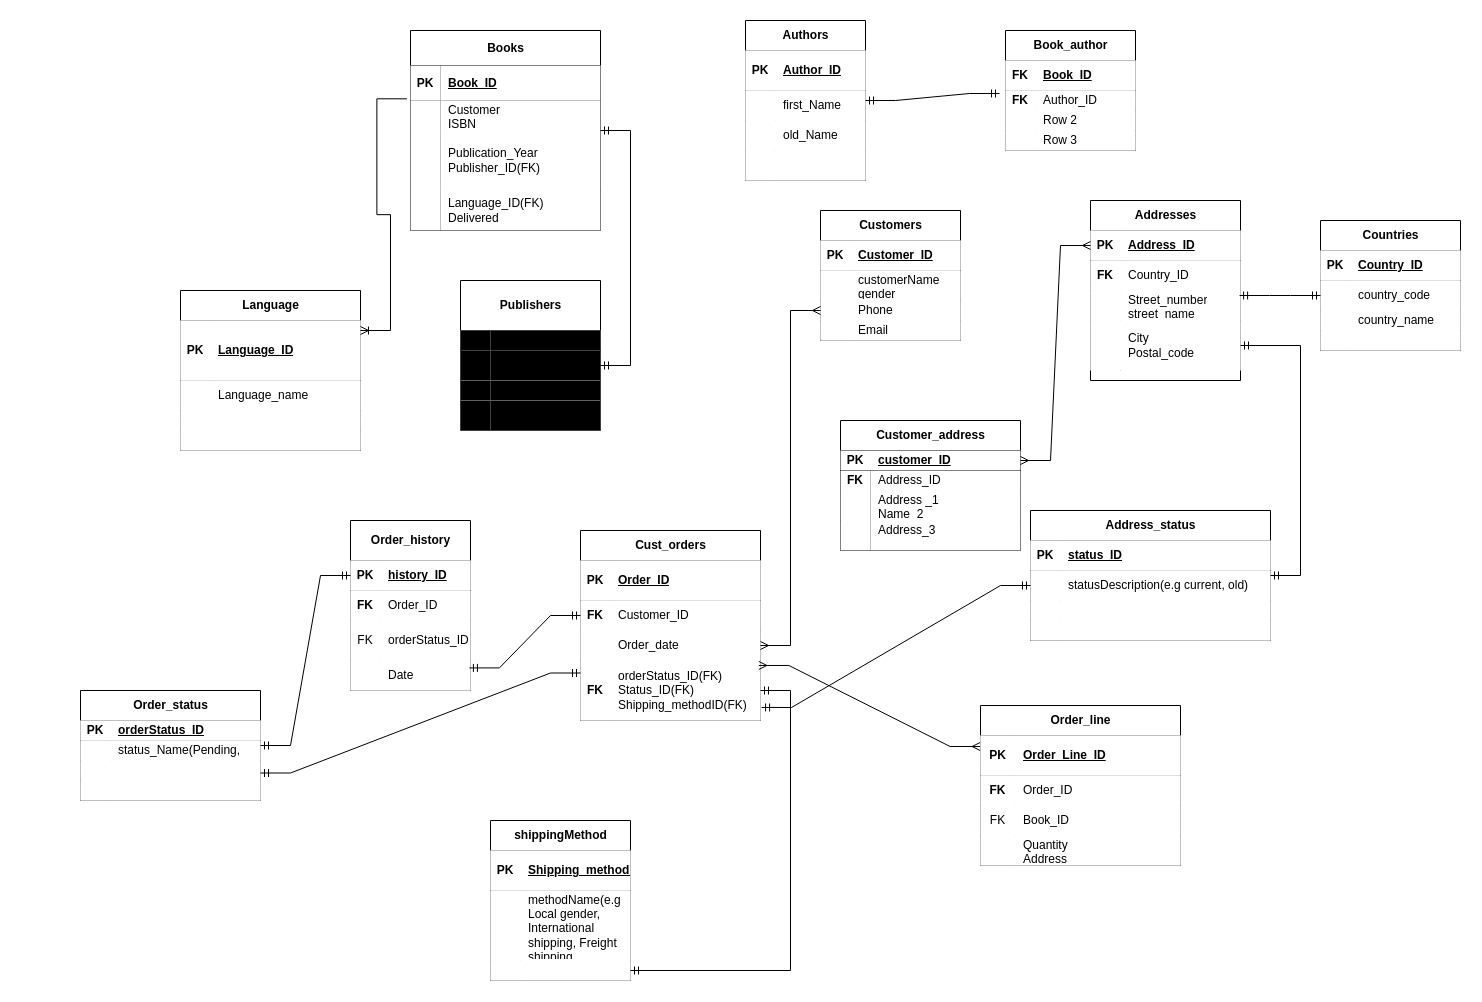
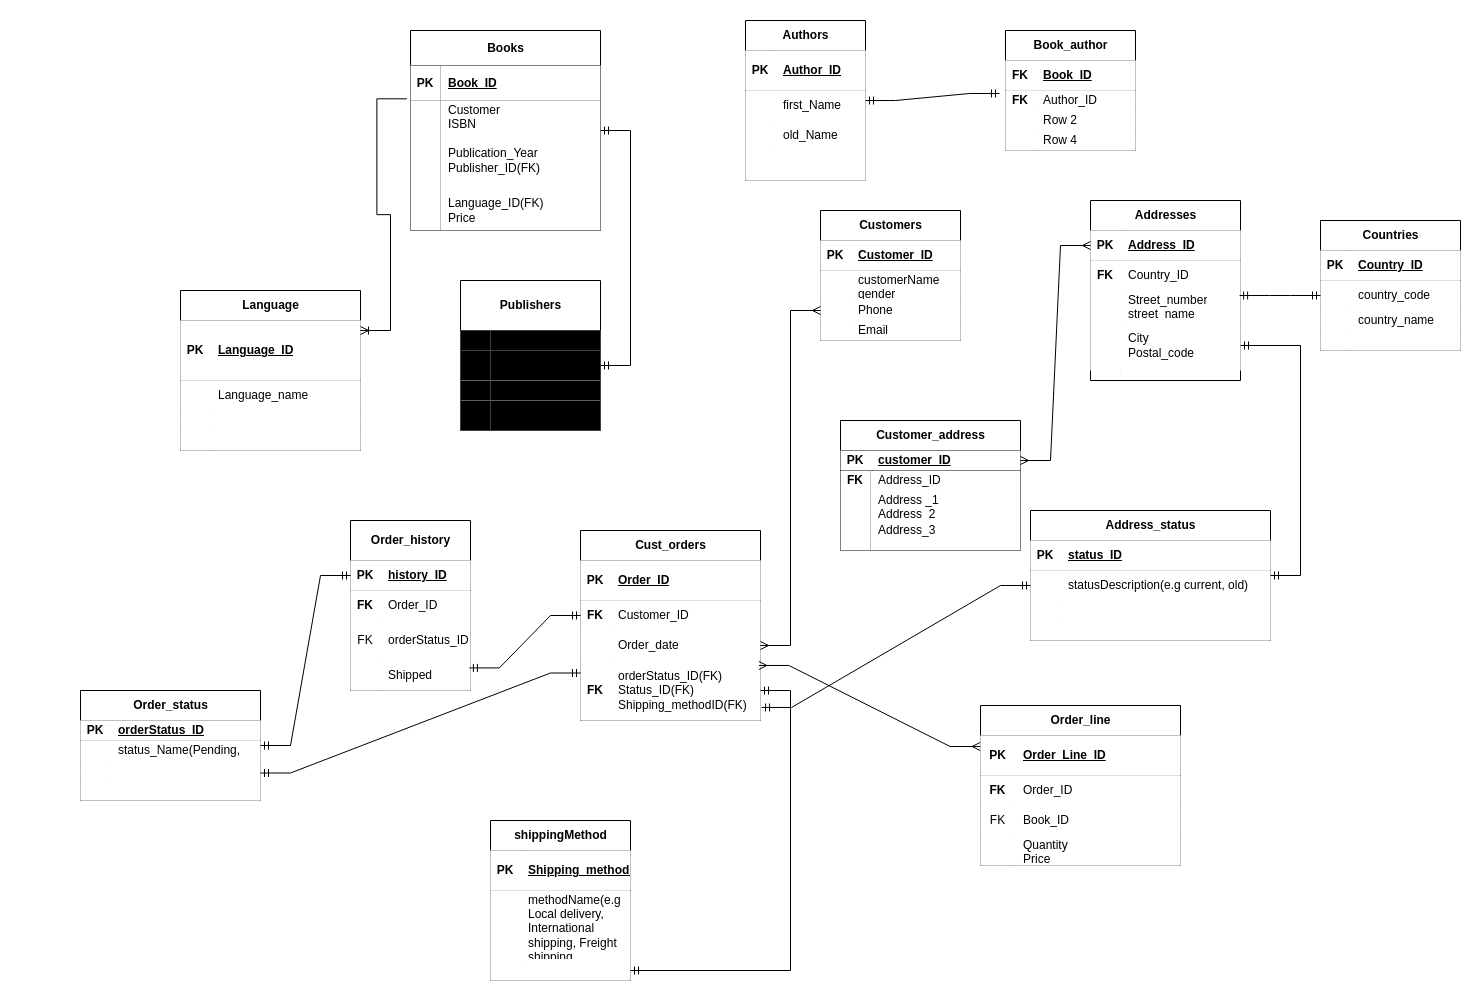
(1059, 141) -> (1059, 141)
(499, 211) -> (499, 211)
(911, 506) -> (911, 506)
(402, 676) -> (410, 676)
(1049, 851) -> (1049, 851)
(580, 926) -> (580, 926)
